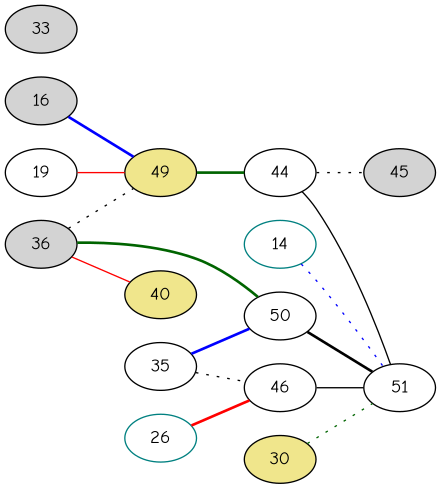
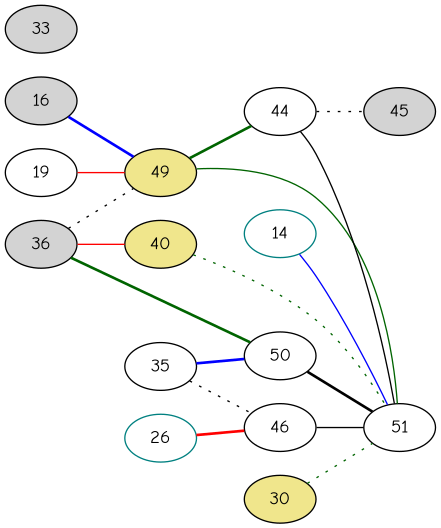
none -> (333, 215)
none -> (304, 311)
(344, 314) -> (347, 327)
